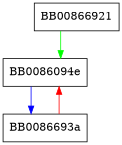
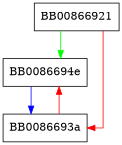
(45, 72) -> (45, 72)
none -> (103, 84)
